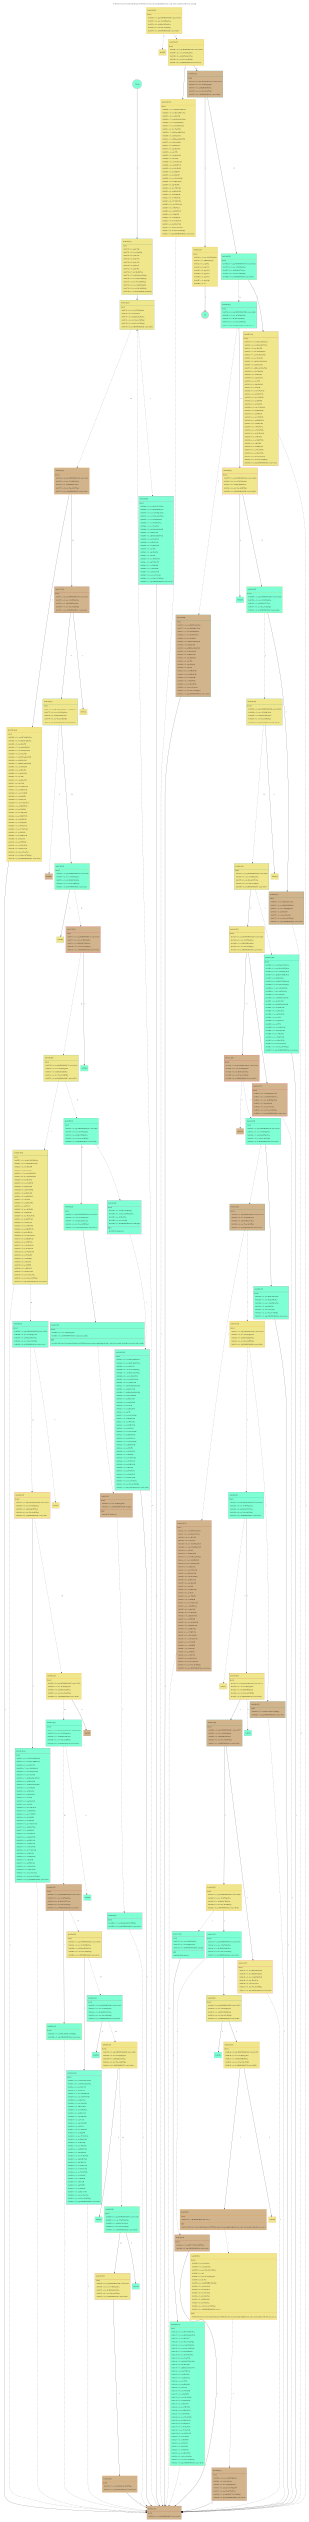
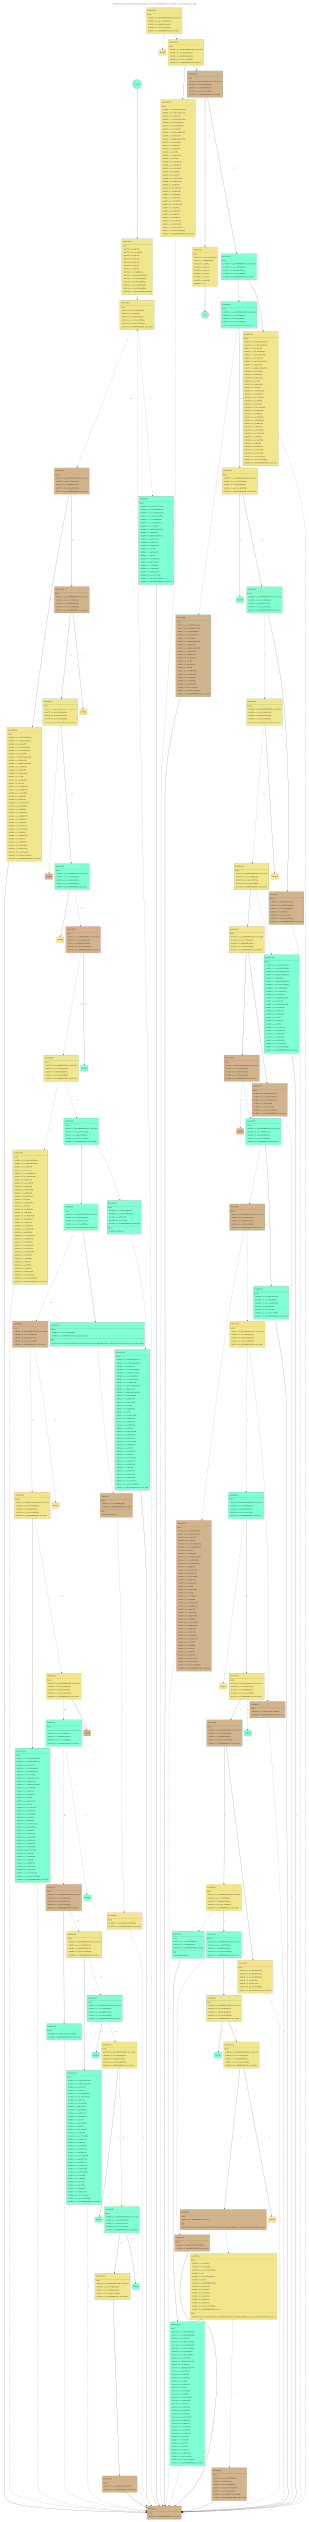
(30, 1302) -> (56, 1275)
(30, 1334) -> (30, 1334)
(125, 1921) -> (125, 1921)
